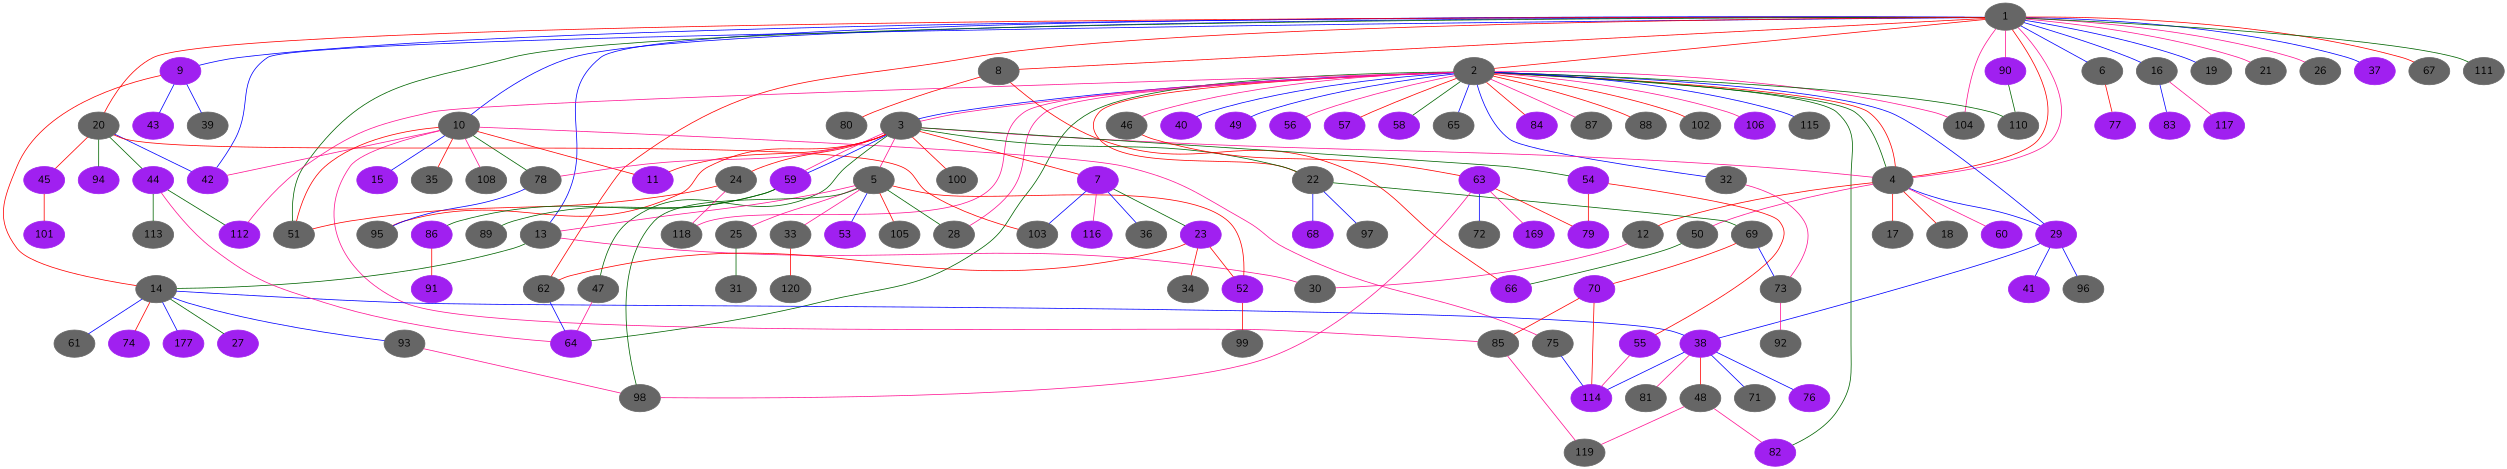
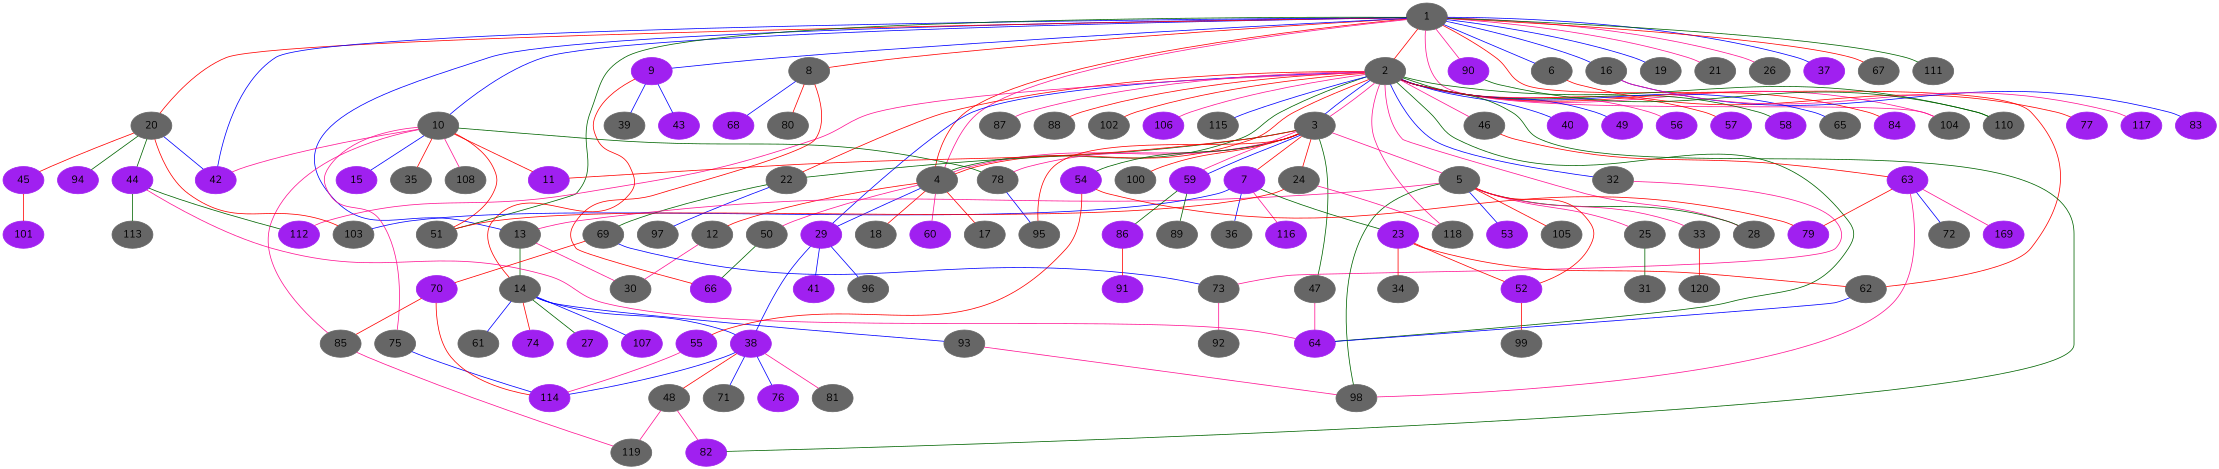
(1313, 207) -> (771, 98)
(183, 344) -> (642, 344)
